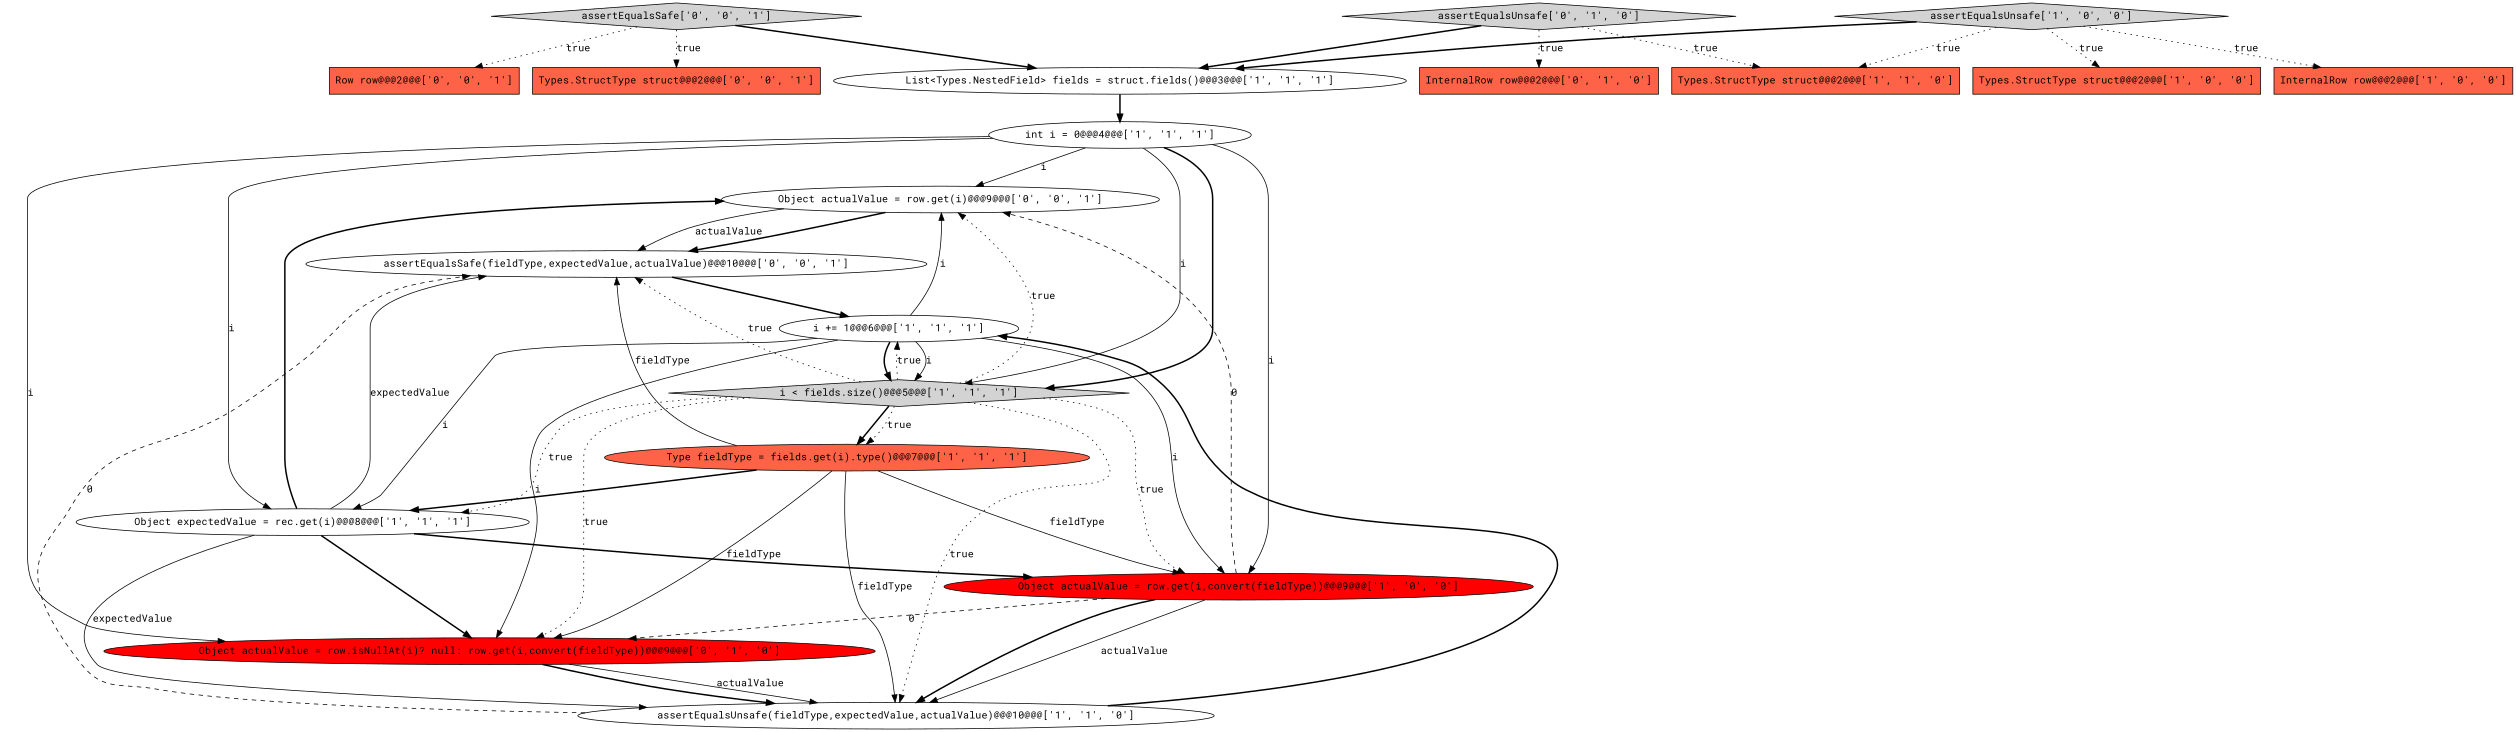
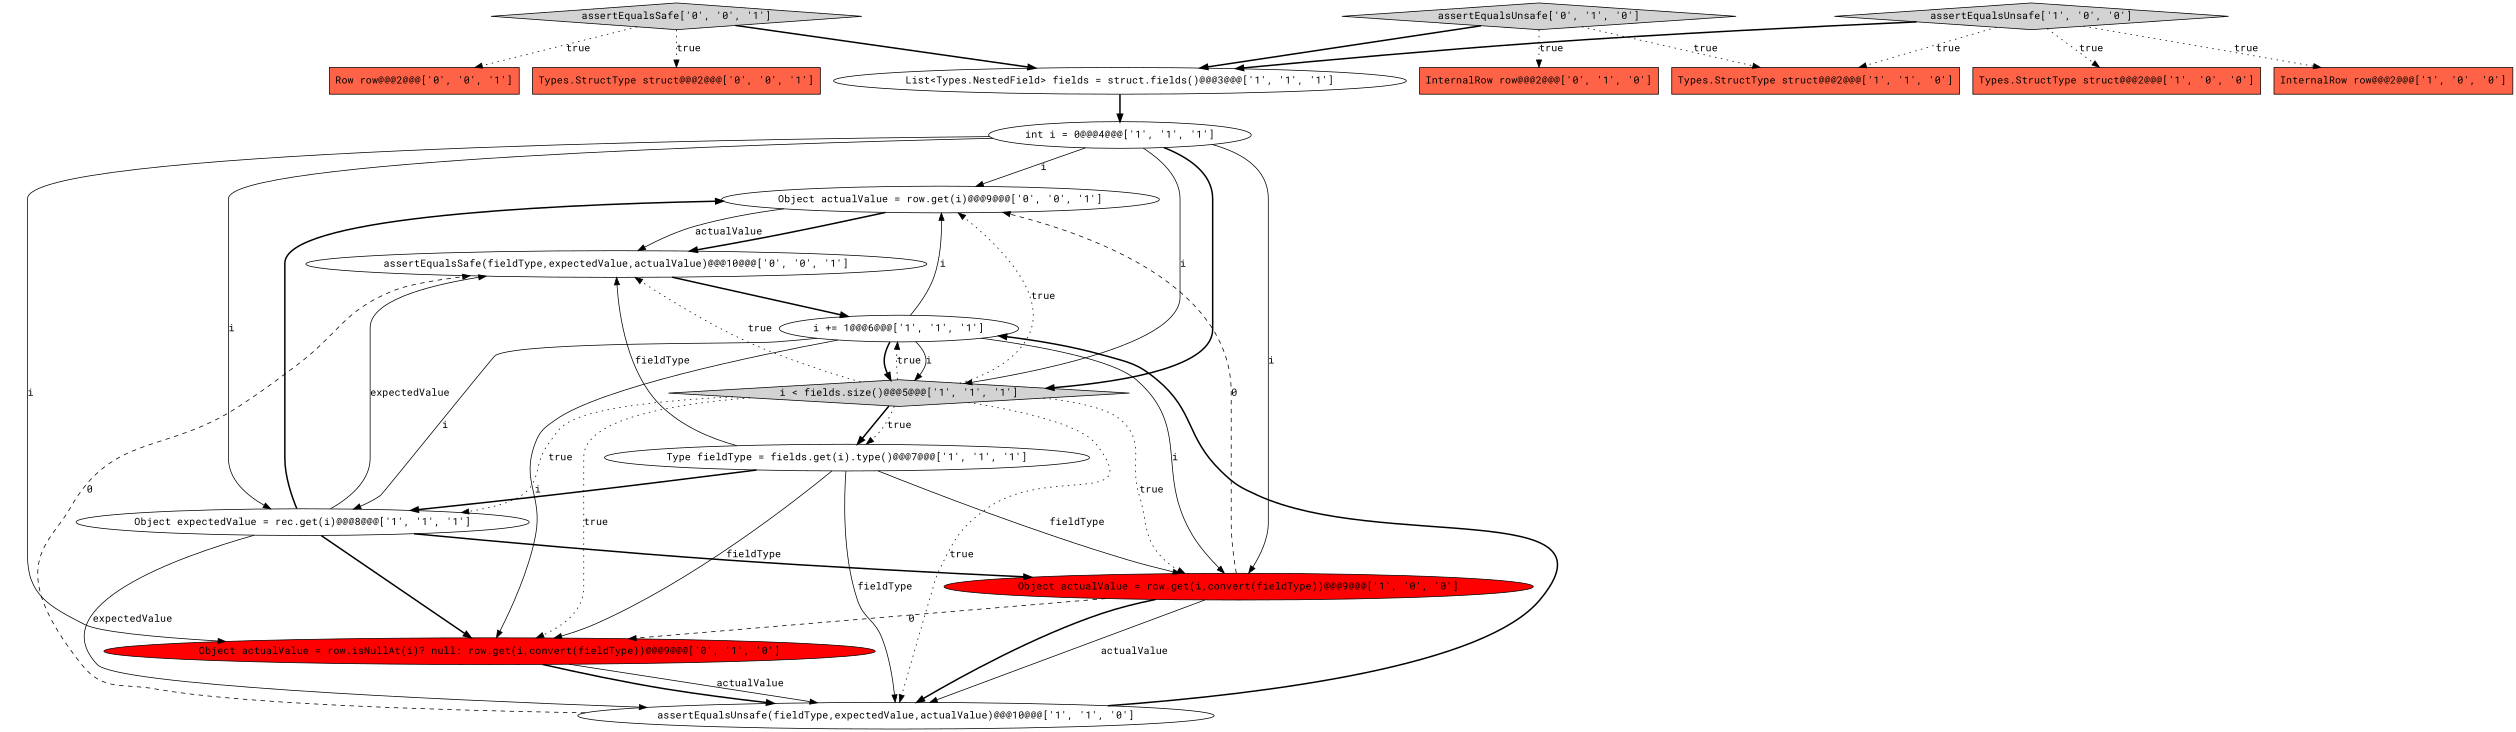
(847, 458) -> (847, 458)
